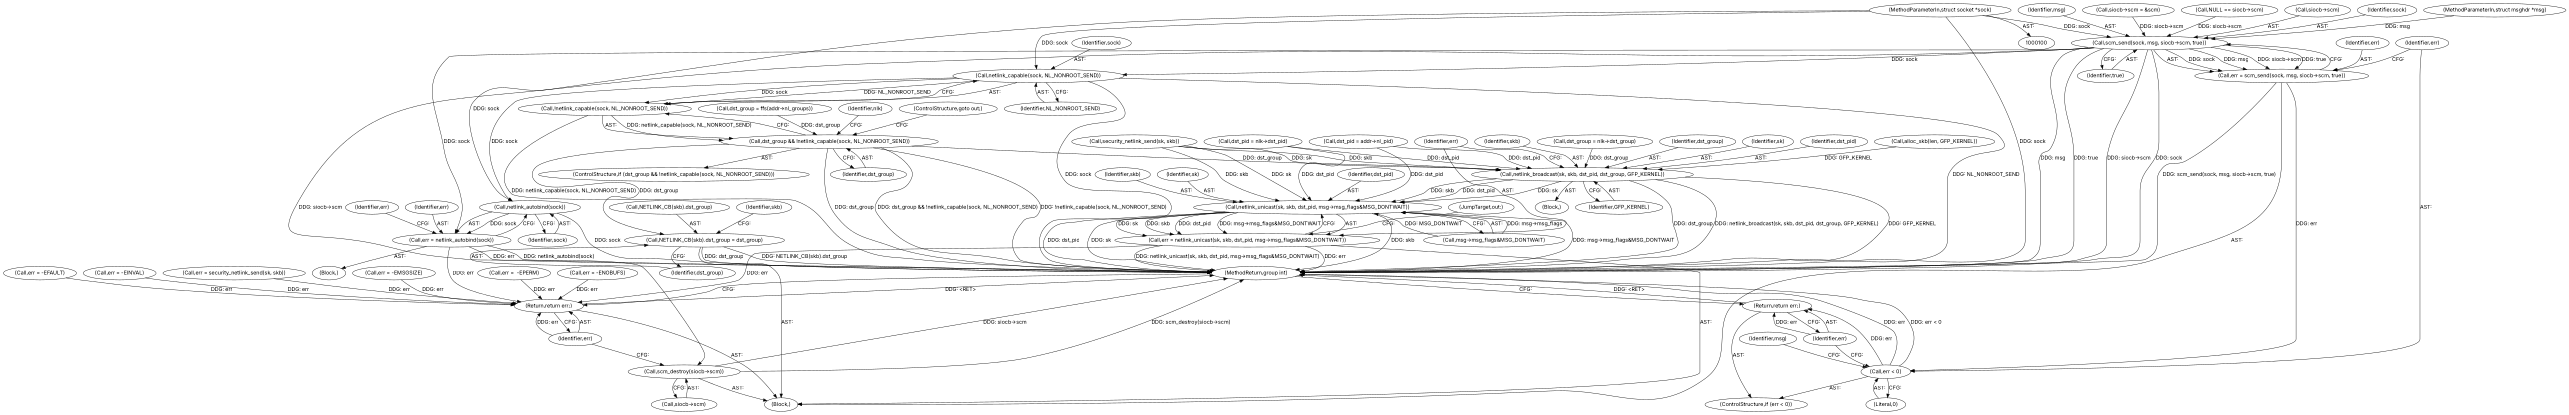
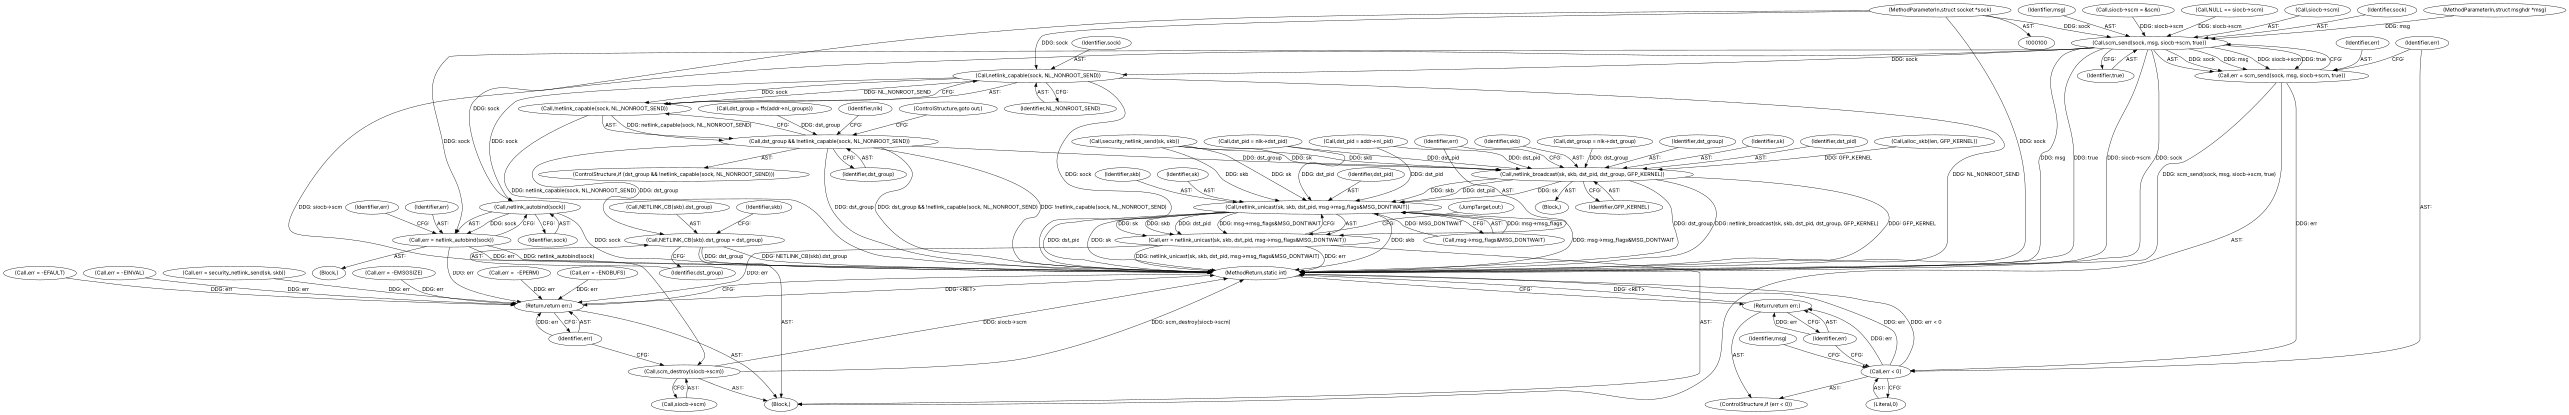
(1256, 273) -> (1256, 273)
